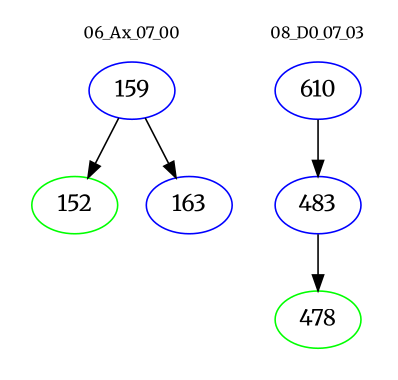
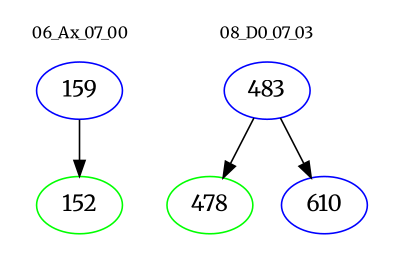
(318, 140) -> (292, 141)
(189, 205) -> none
